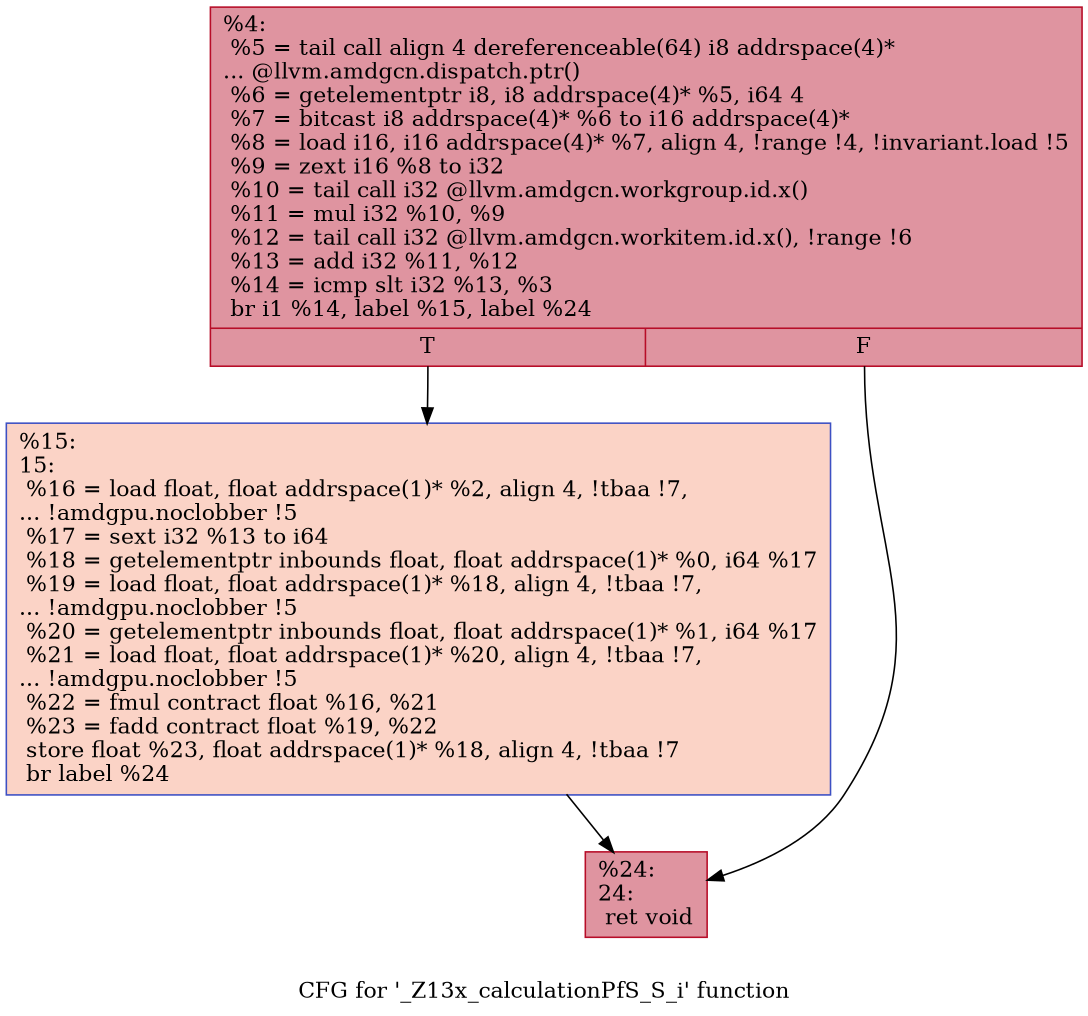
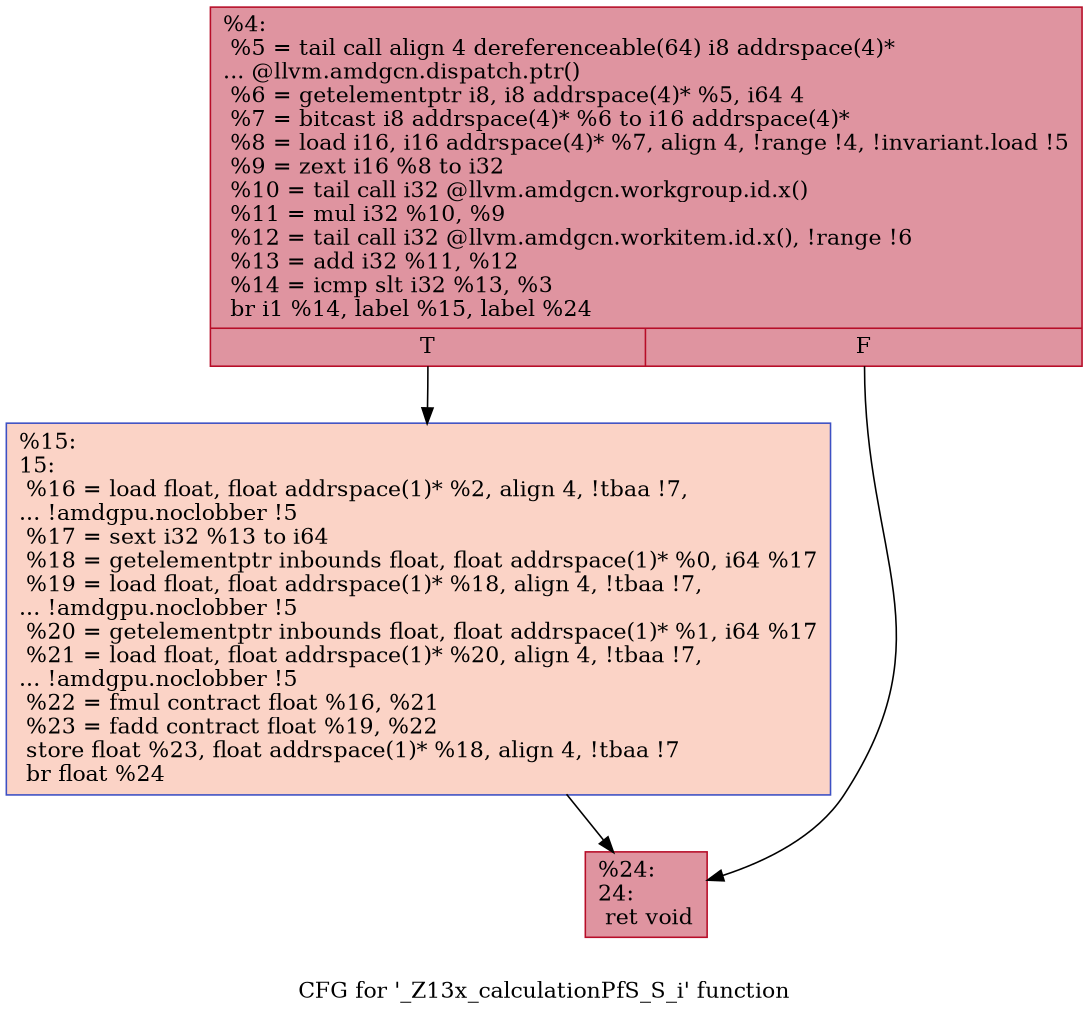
(95, 774) -> (93, 774)
